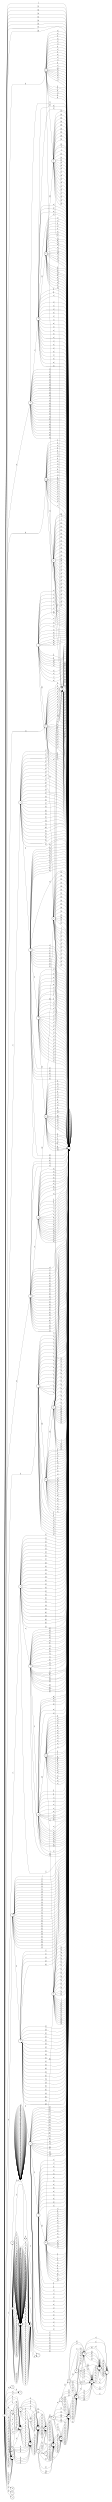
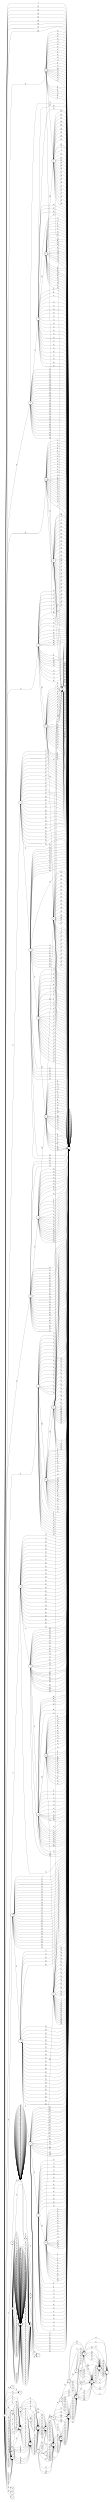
(7, 1470) -> (5, 1520)
none -> (30, 2296)
